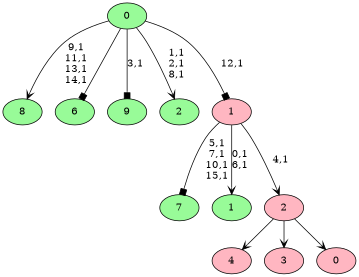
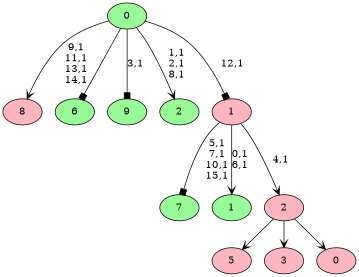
(23, 112) -> (23, 112)
(232, 261) -> (232, 261)
